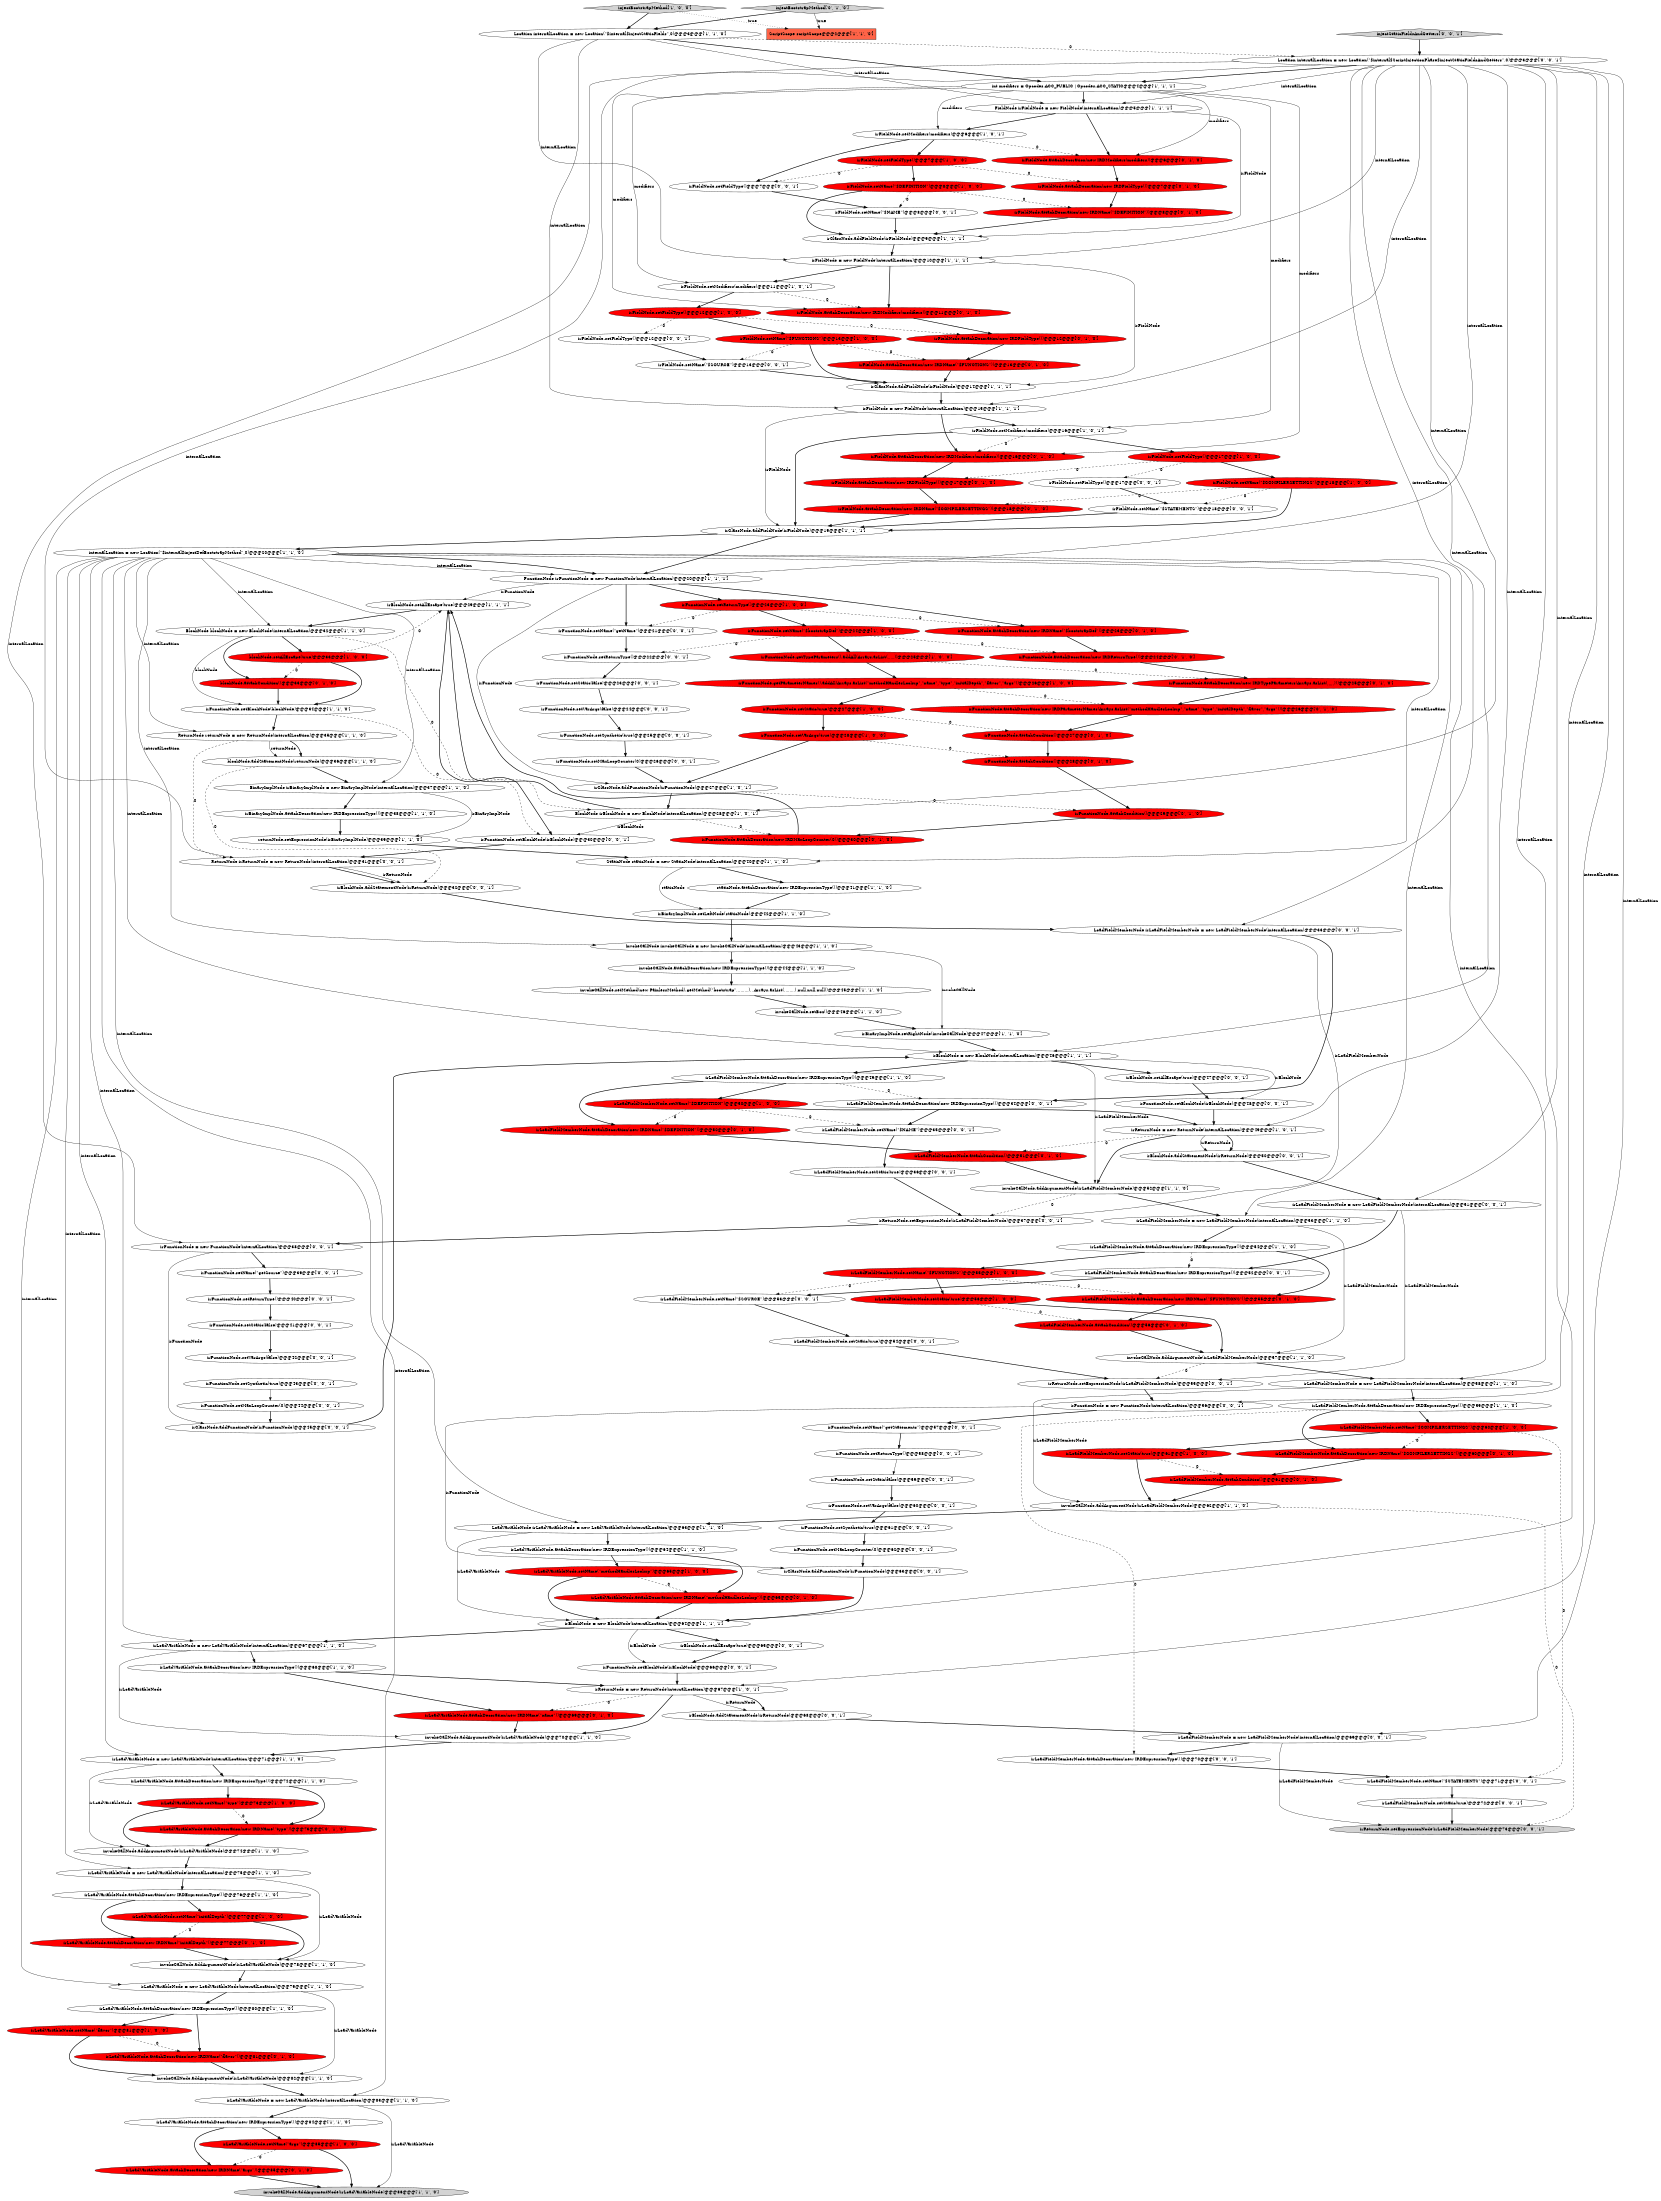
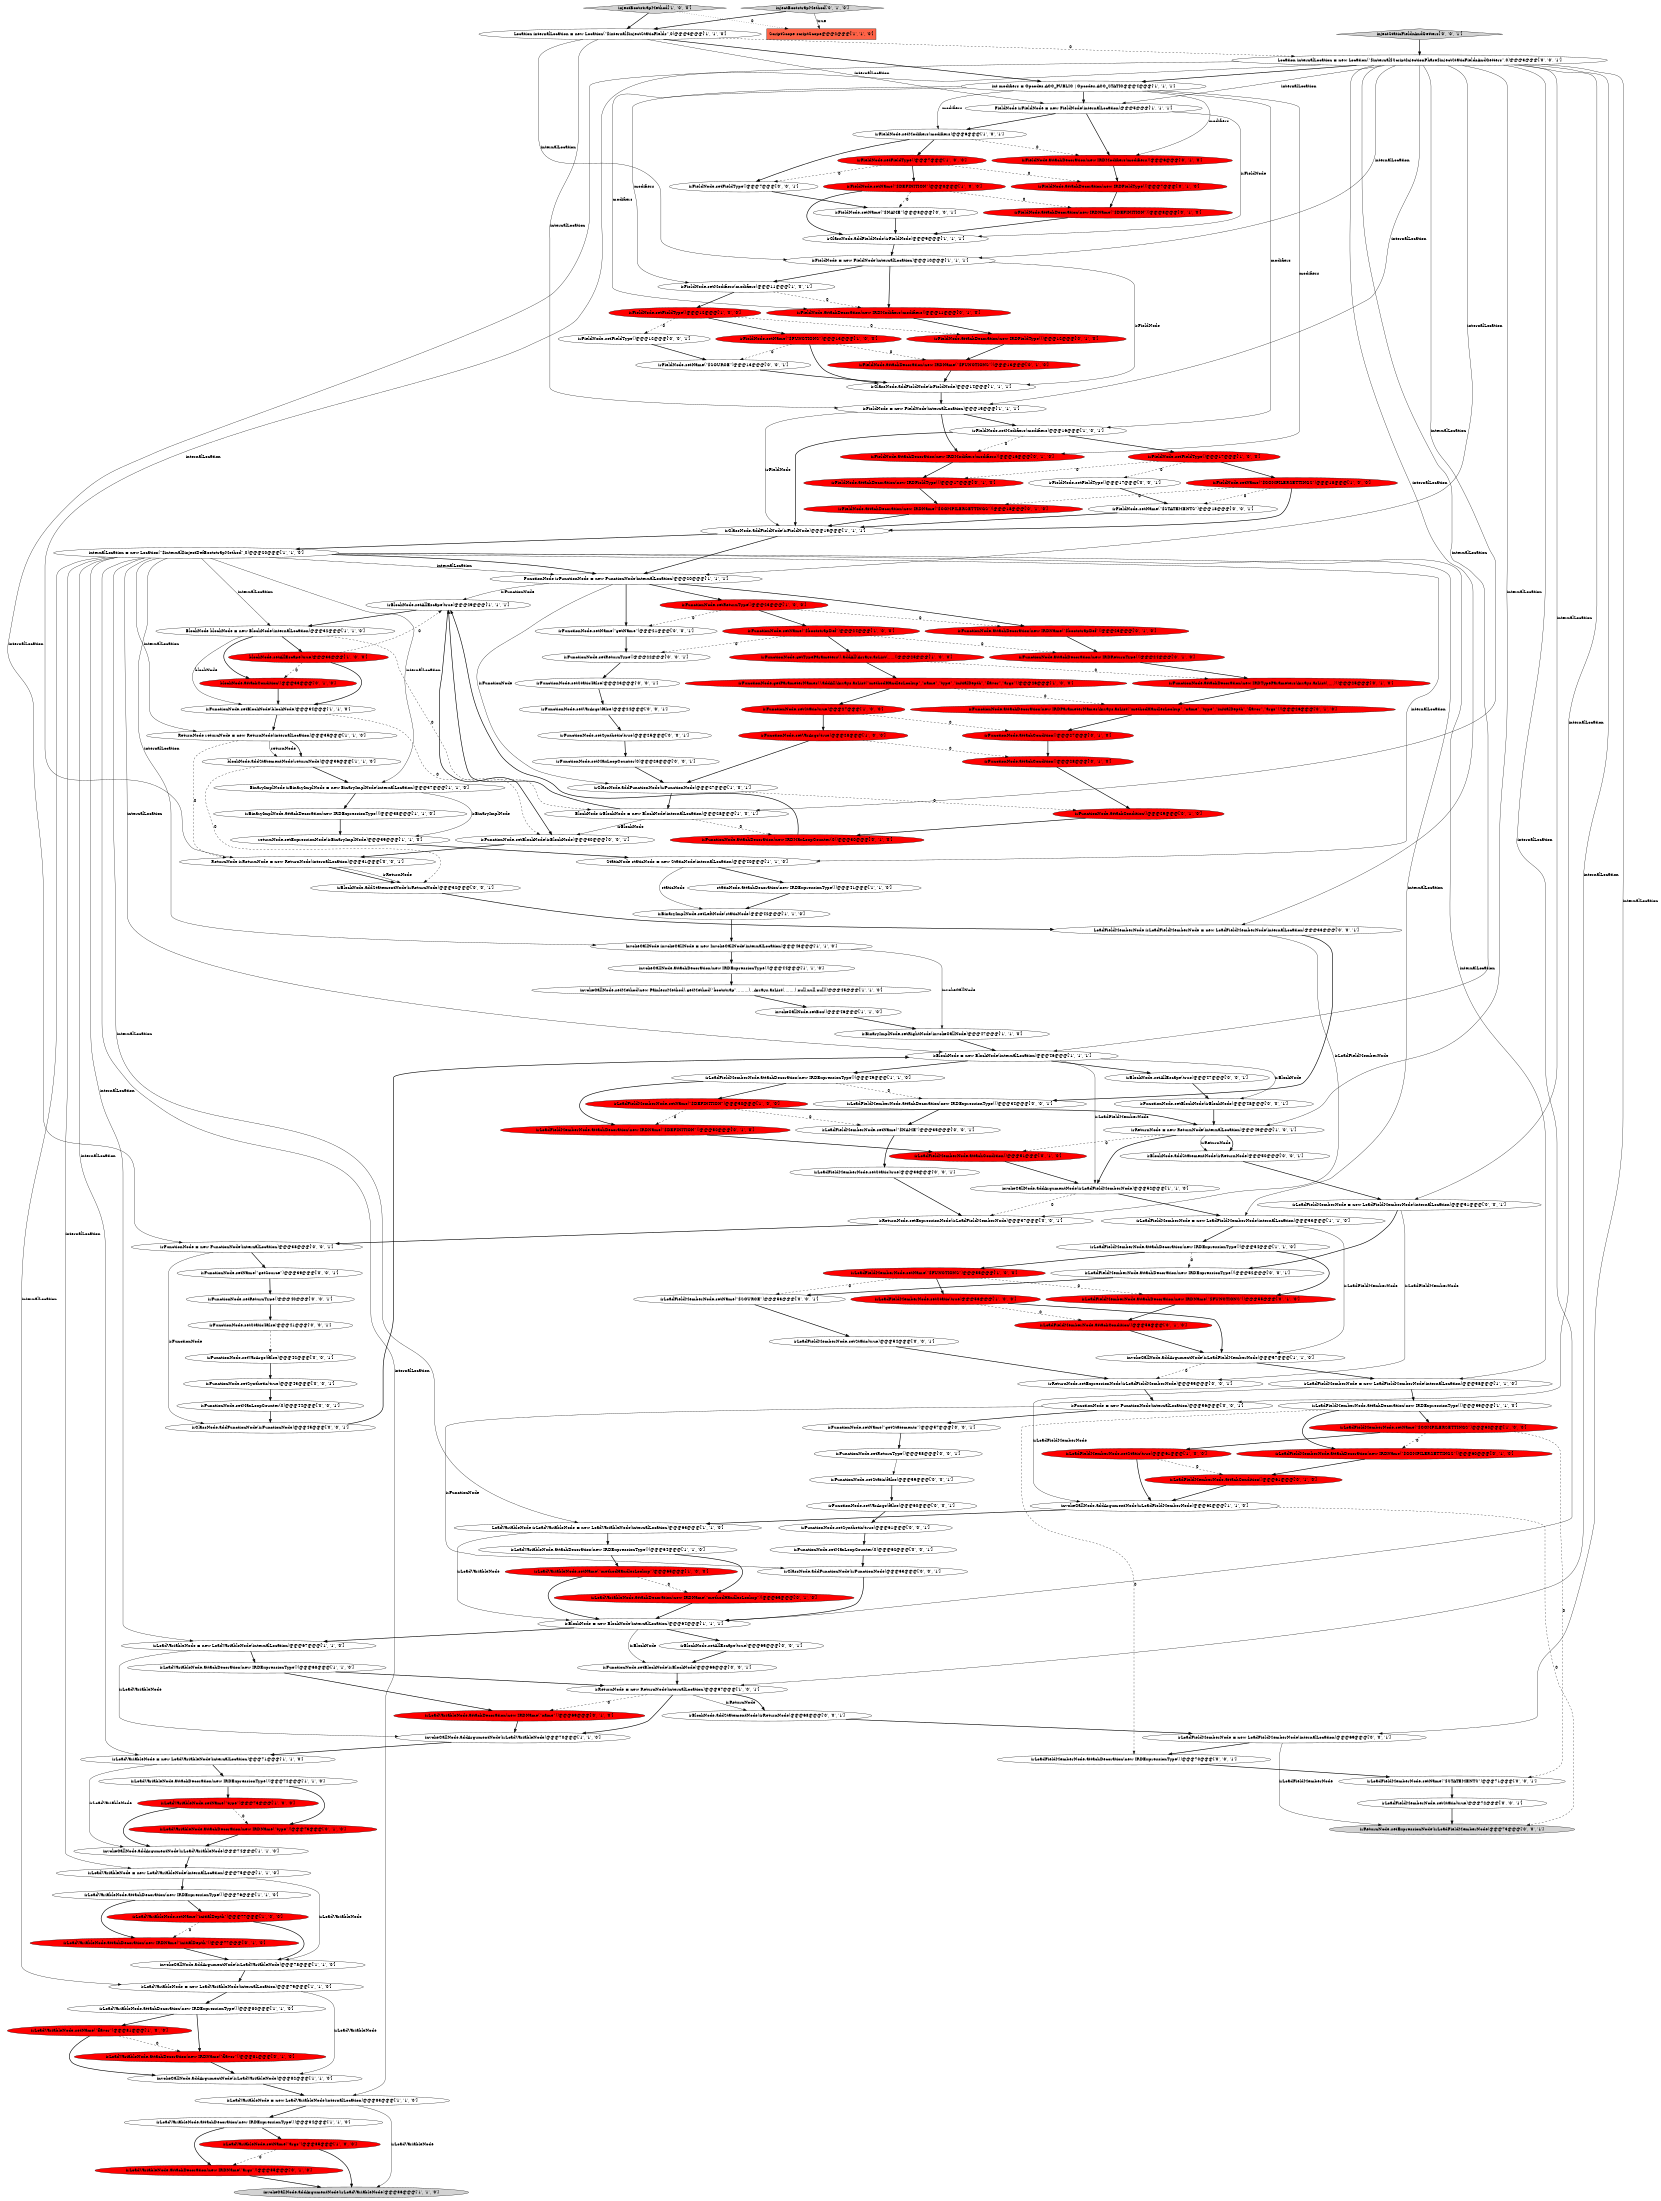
(753, 21) -> (753, 21)
(270, 1340) -> (270, 1340)
none -> (270, 1369)
(270, 1393) -> (270, 1393)
